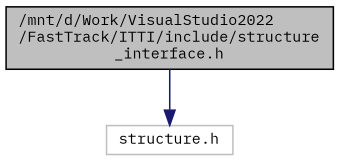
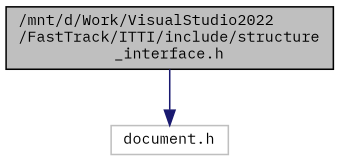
(170, 140) -> (170, 140)
